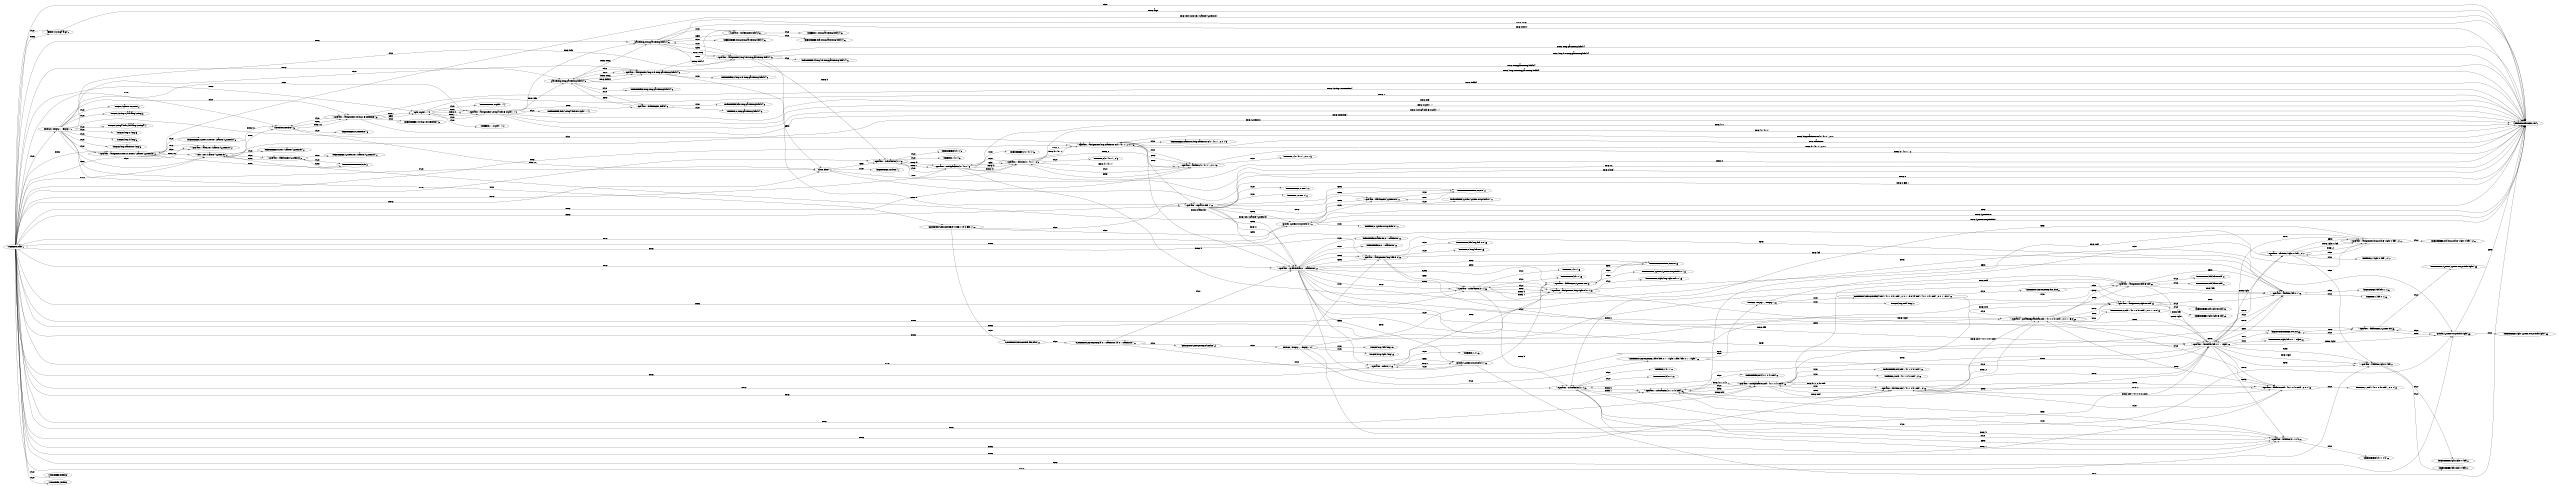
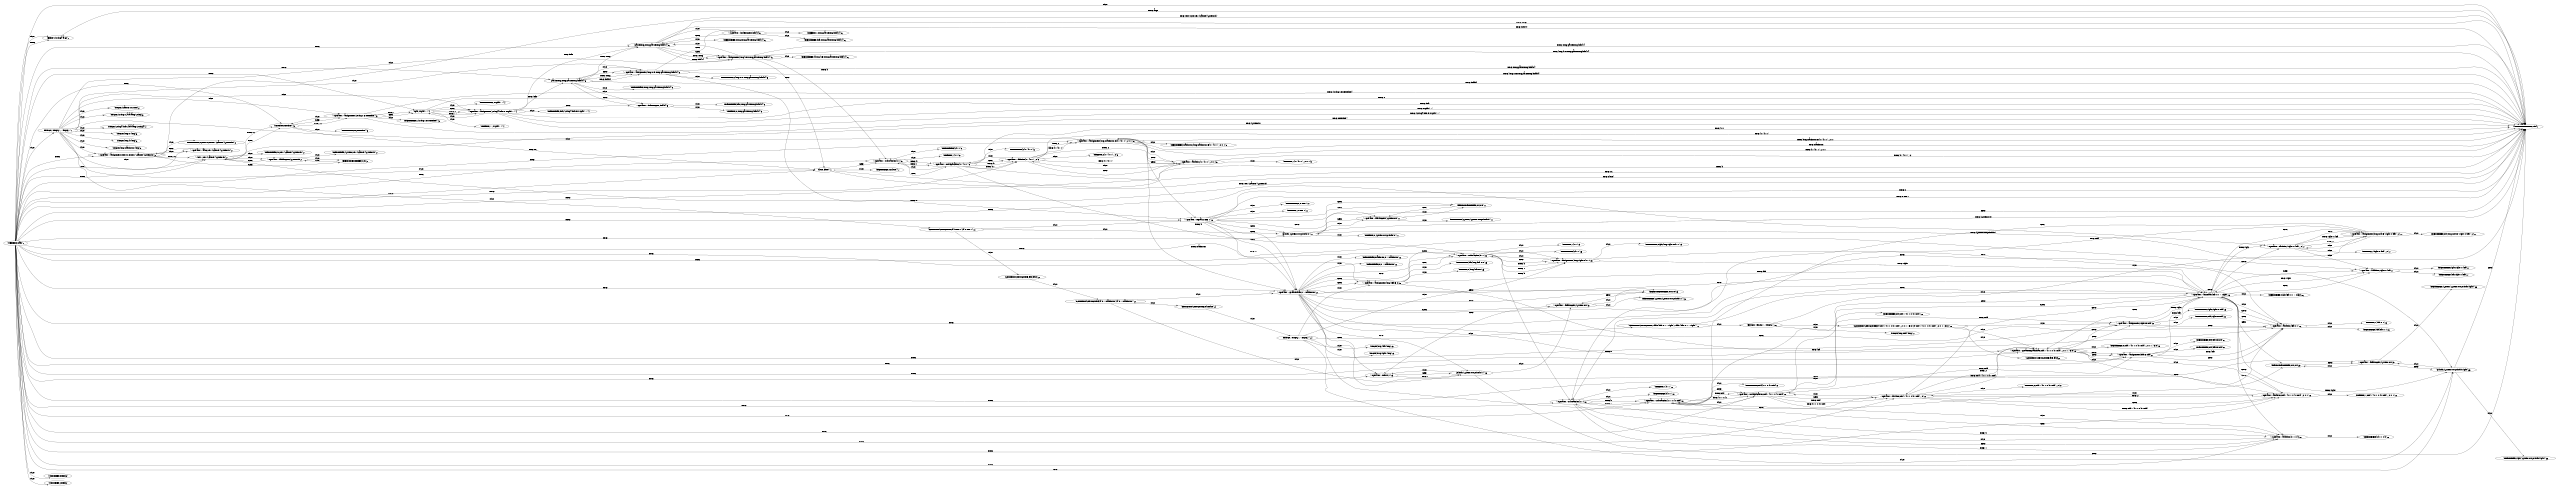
(1471, 353) -> none
(1830, 375) -> (1973, 391)
